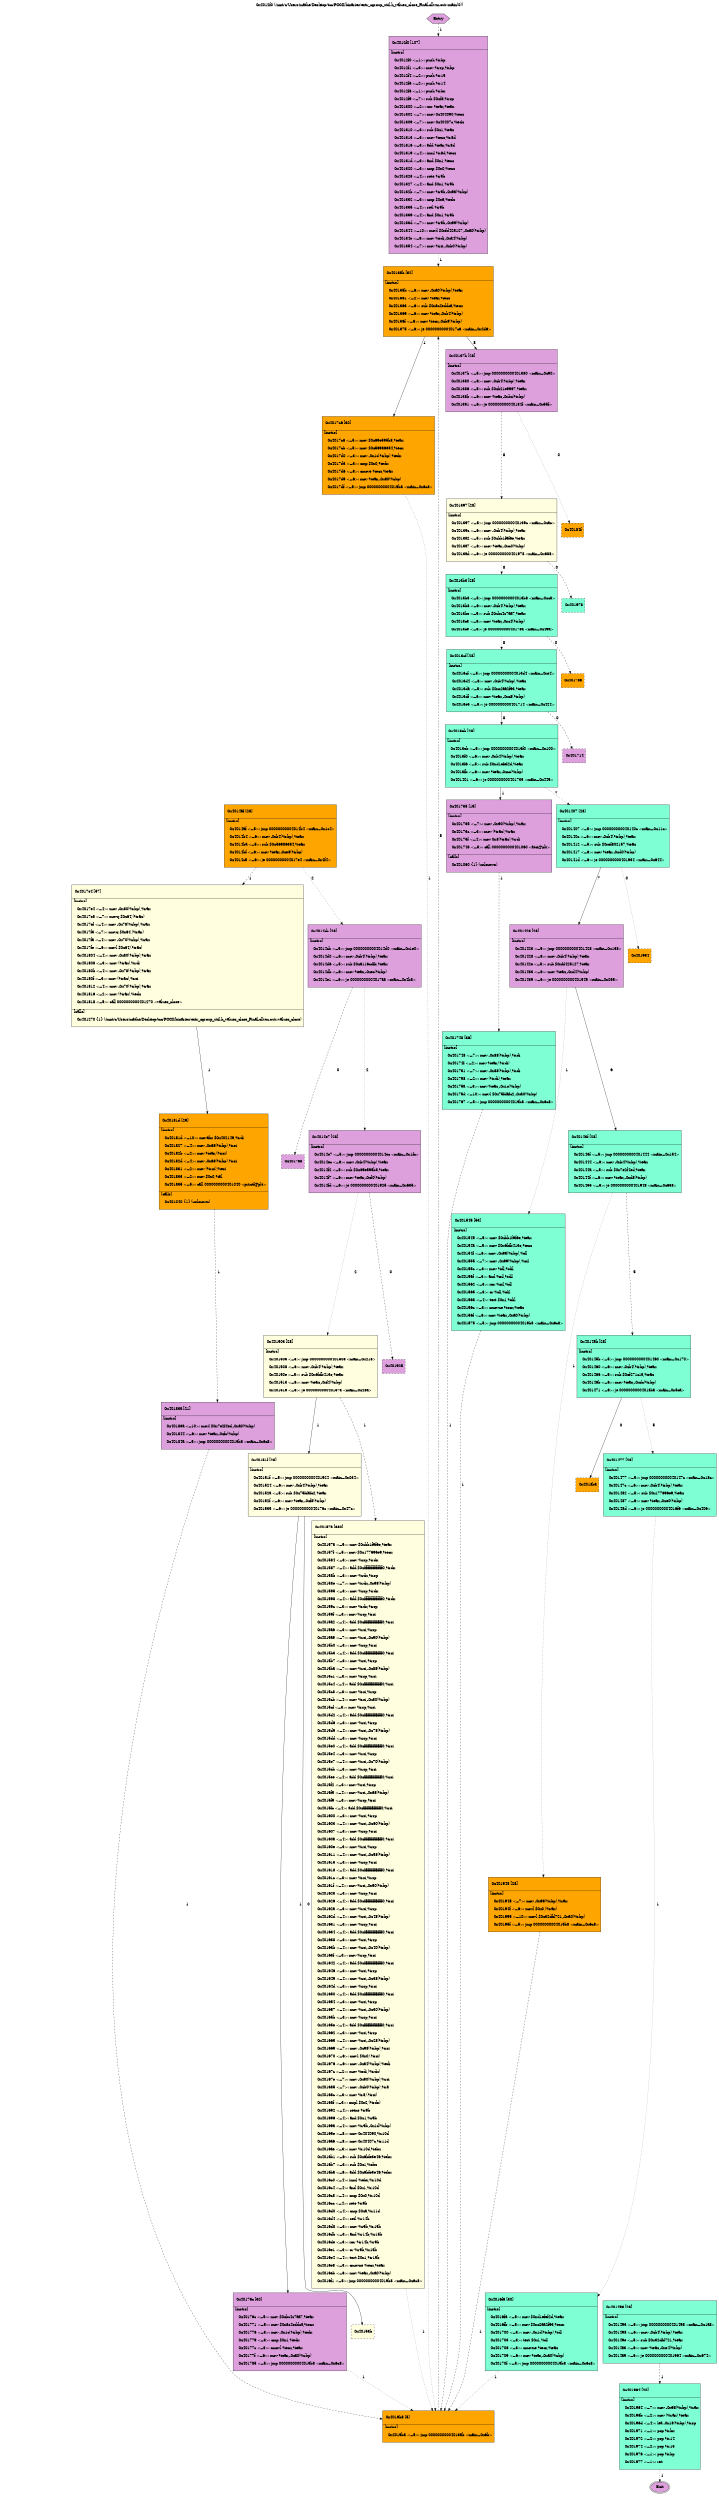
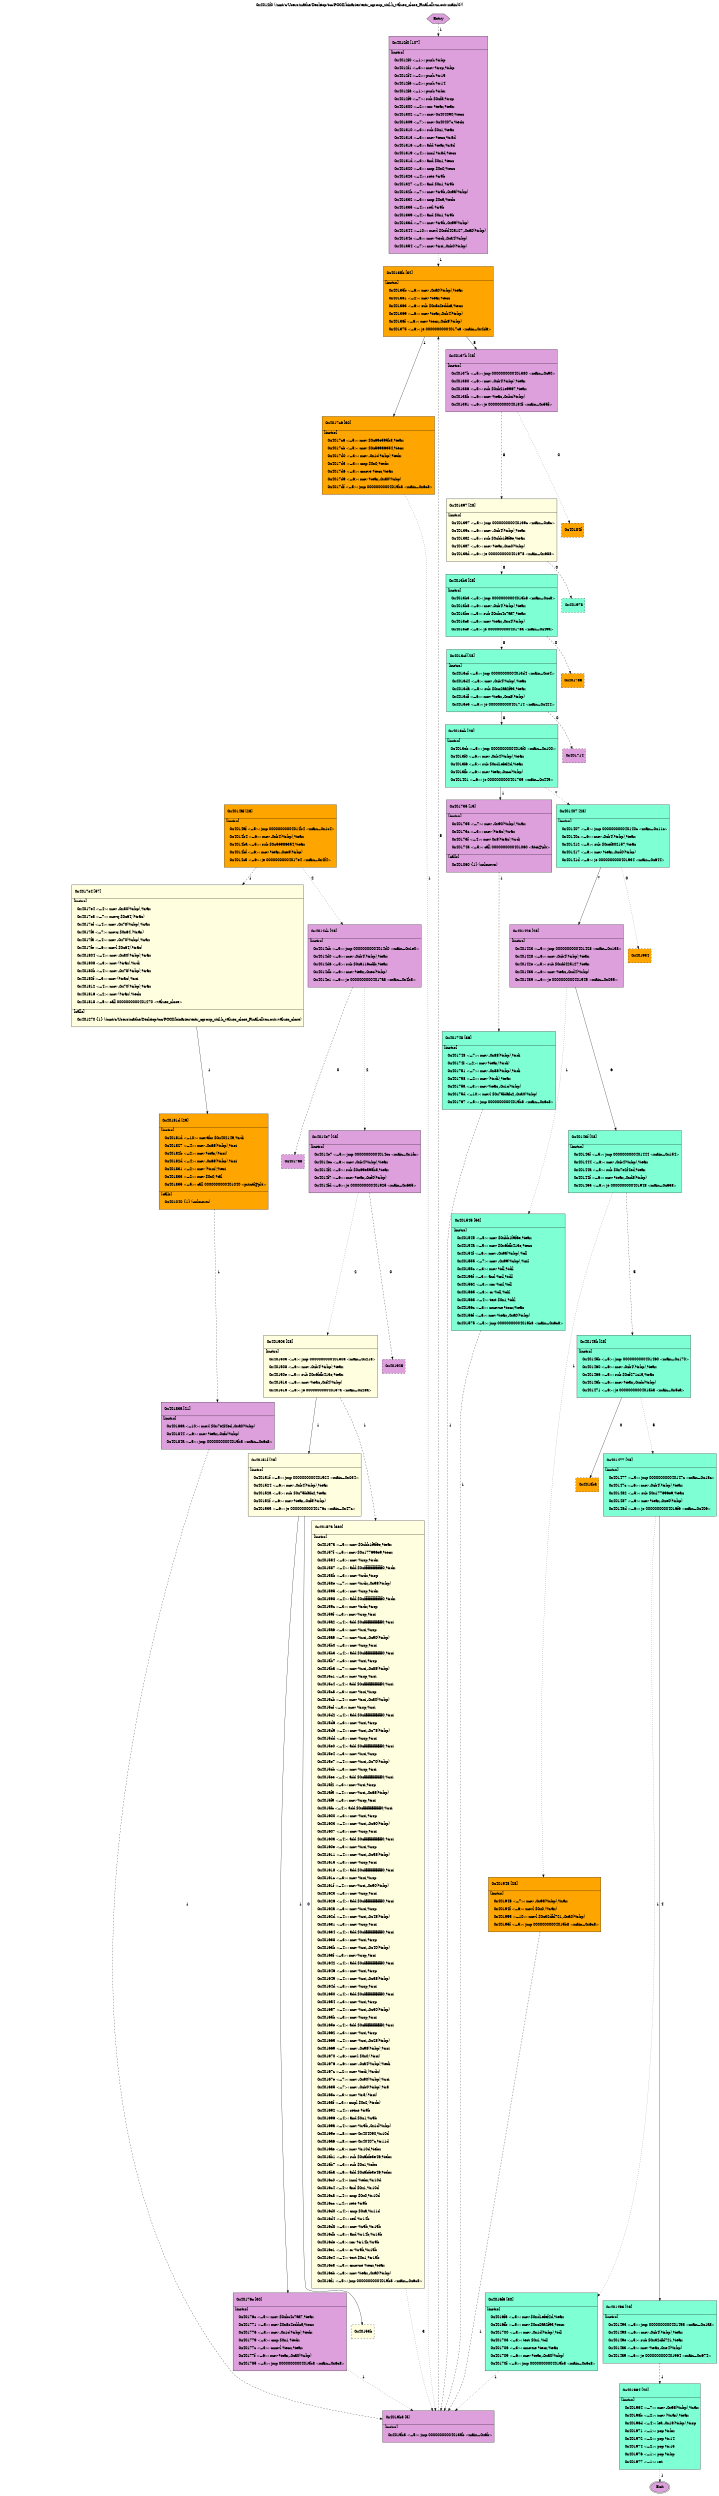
none -> (660, 1907)
(423, 2332) -> (423, 2332)
(438, 2427) -> (438, 2427)
